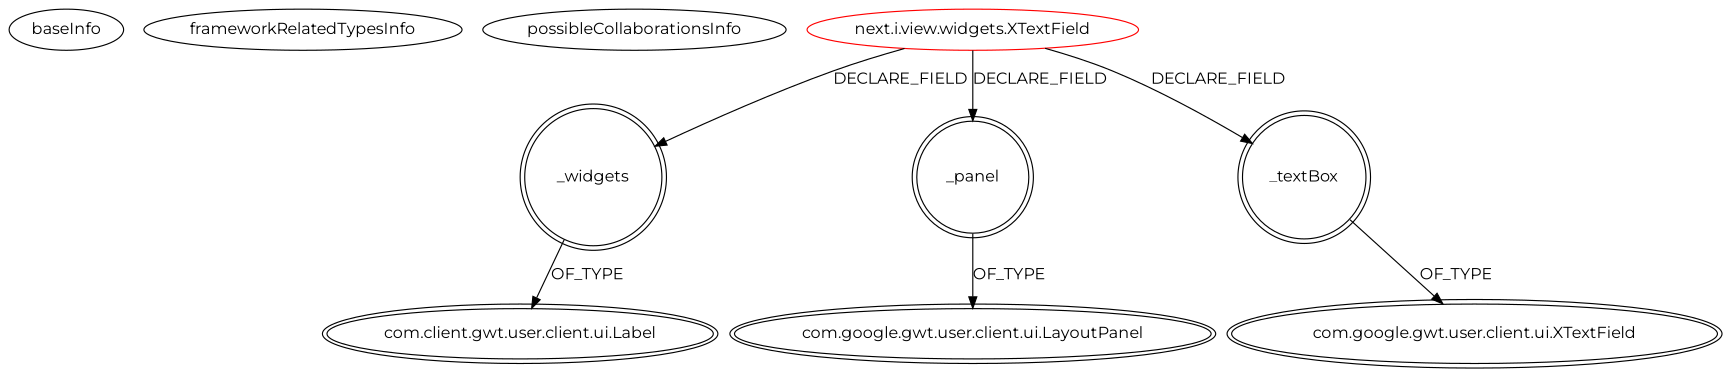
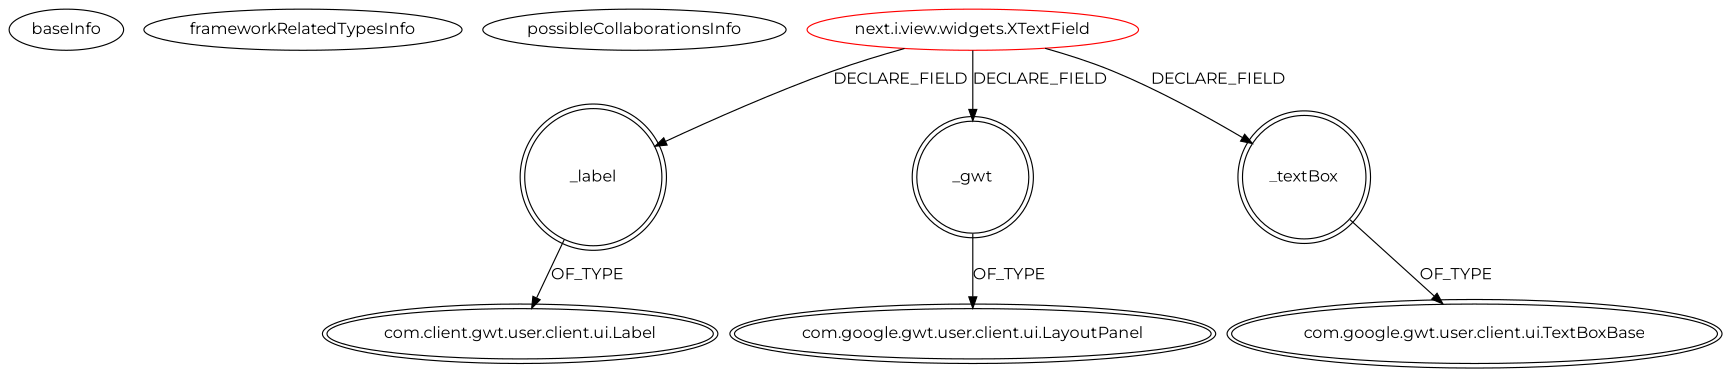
(593, 177) -> (593, 177)
(973, 177) -> (973, 177)
(1475, 334) -> (1475, 334)
